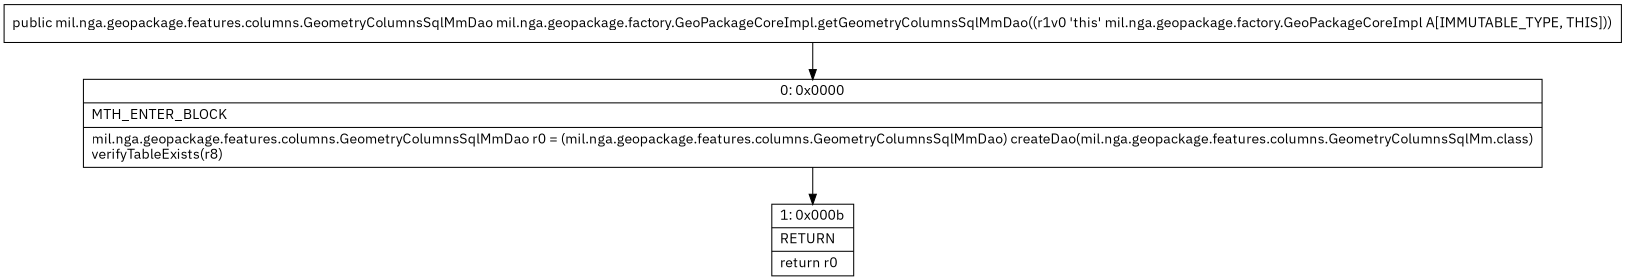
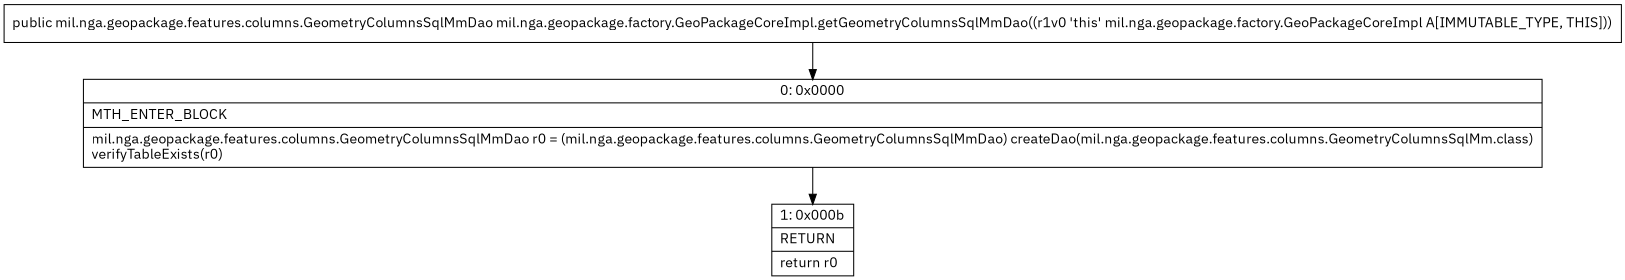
(158, 155) -> (158, 155)
